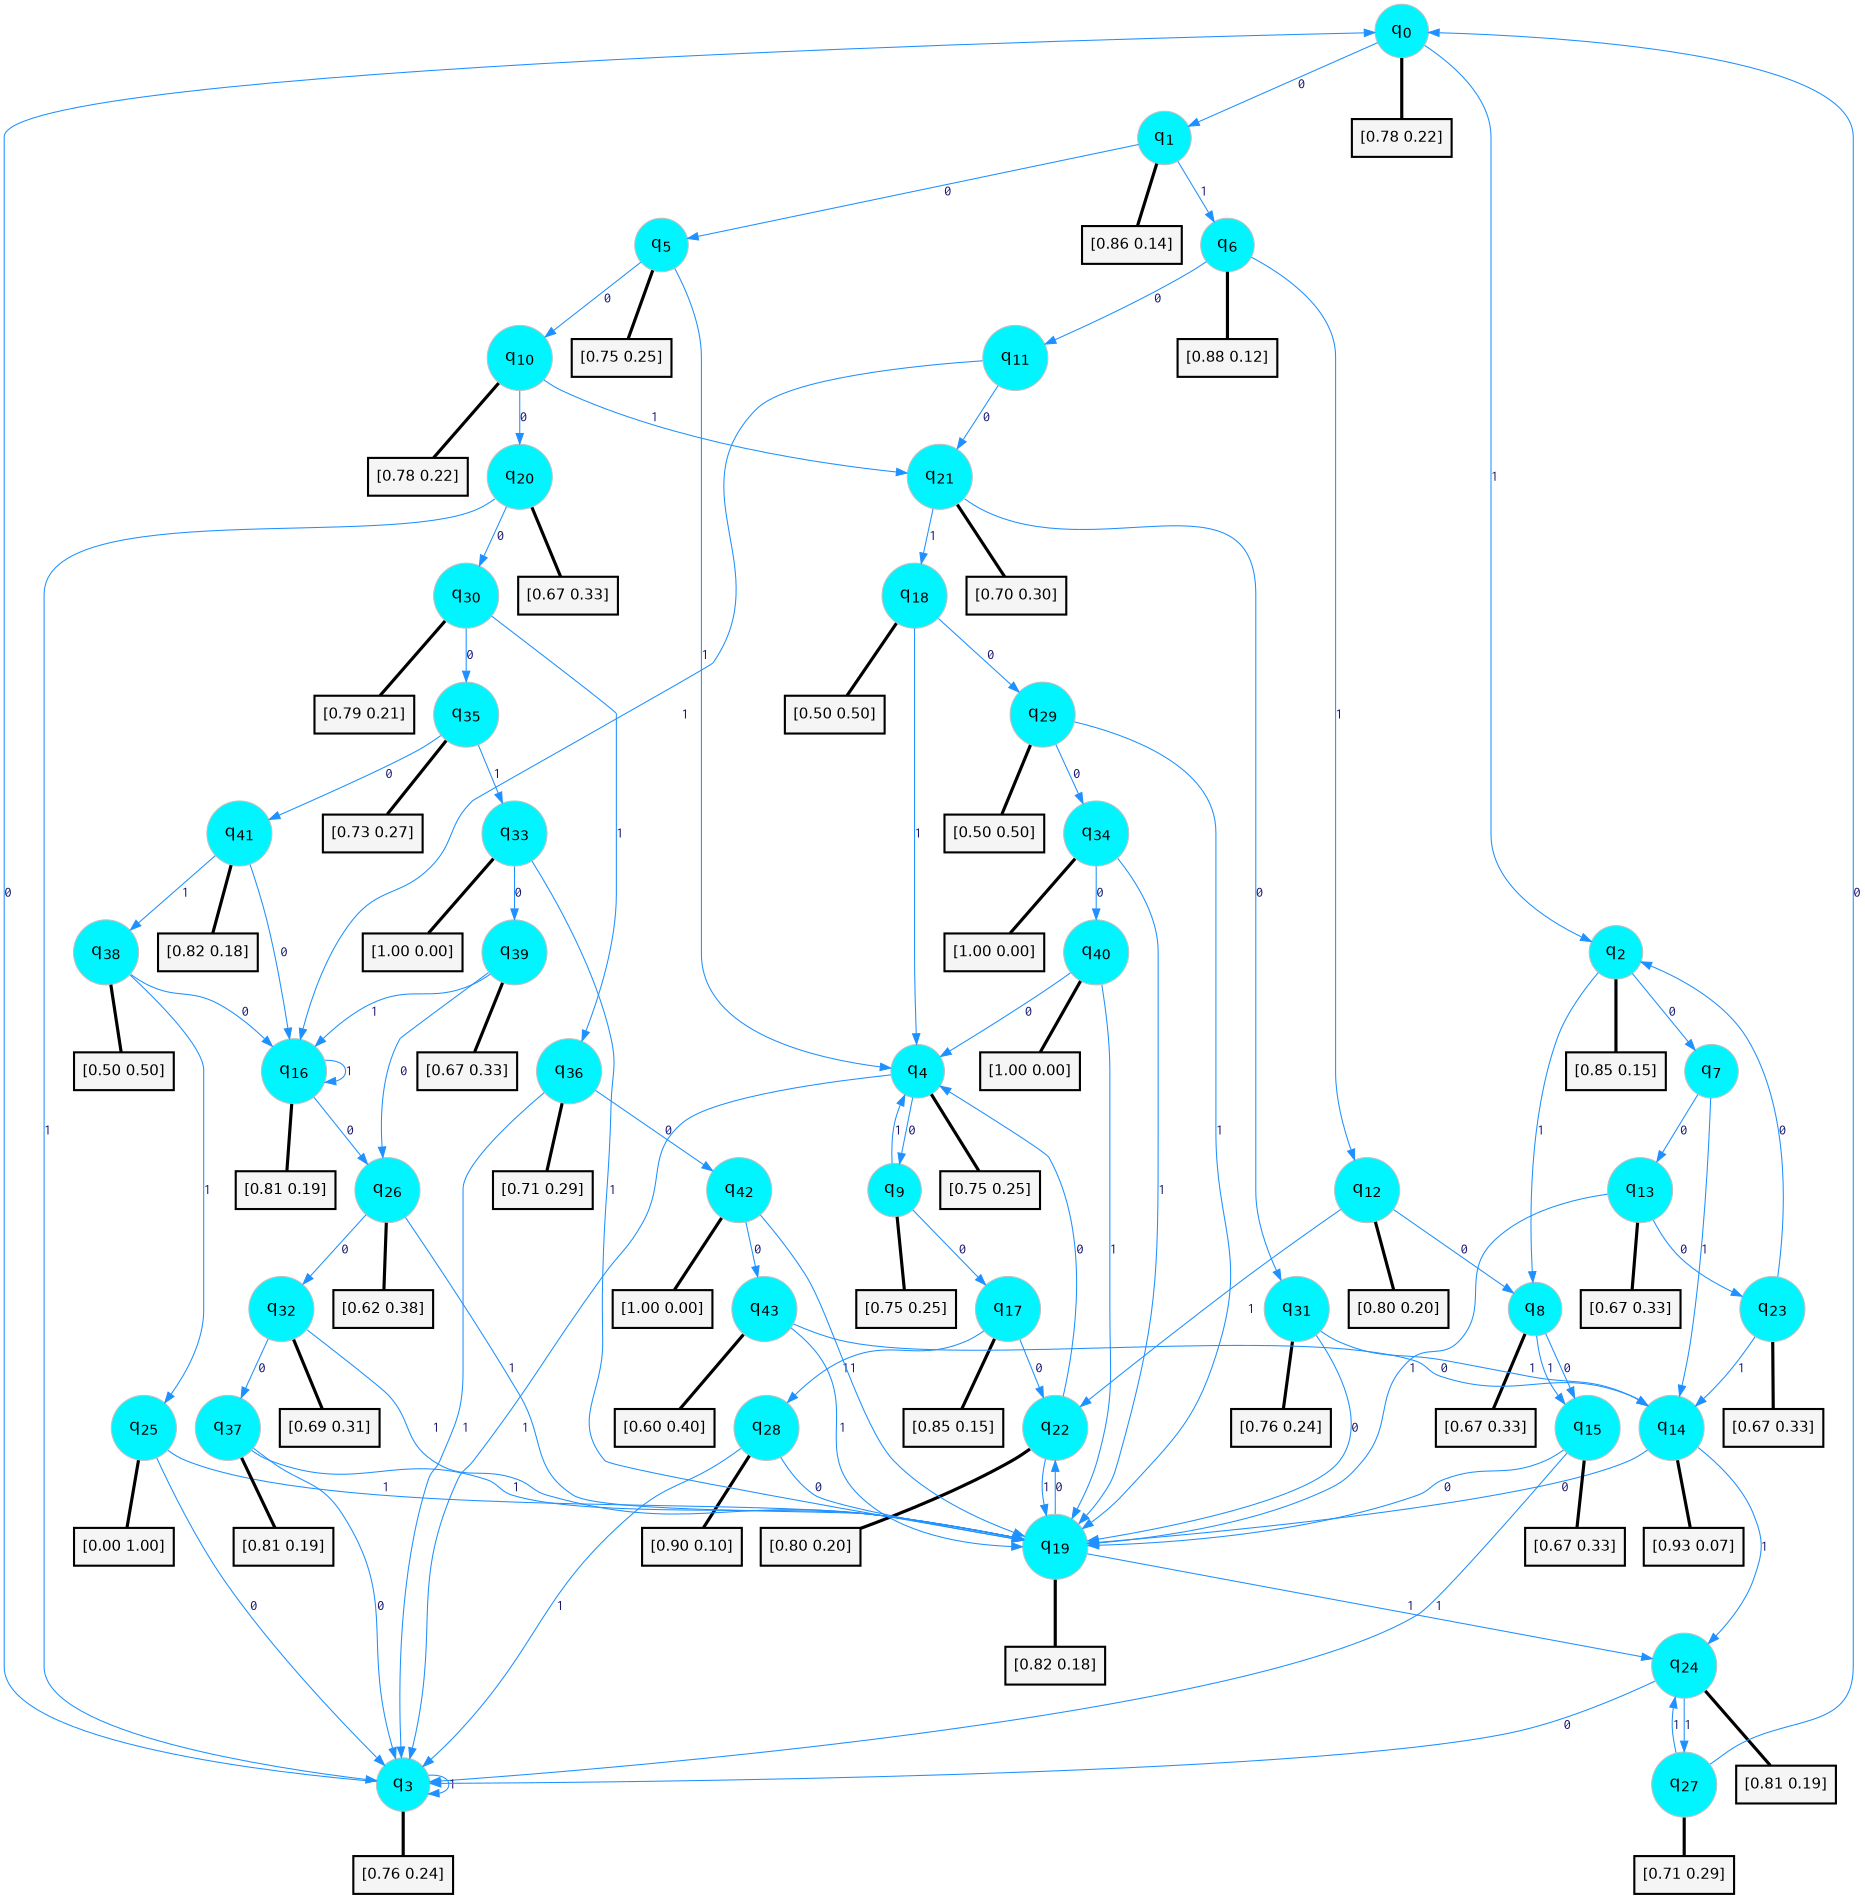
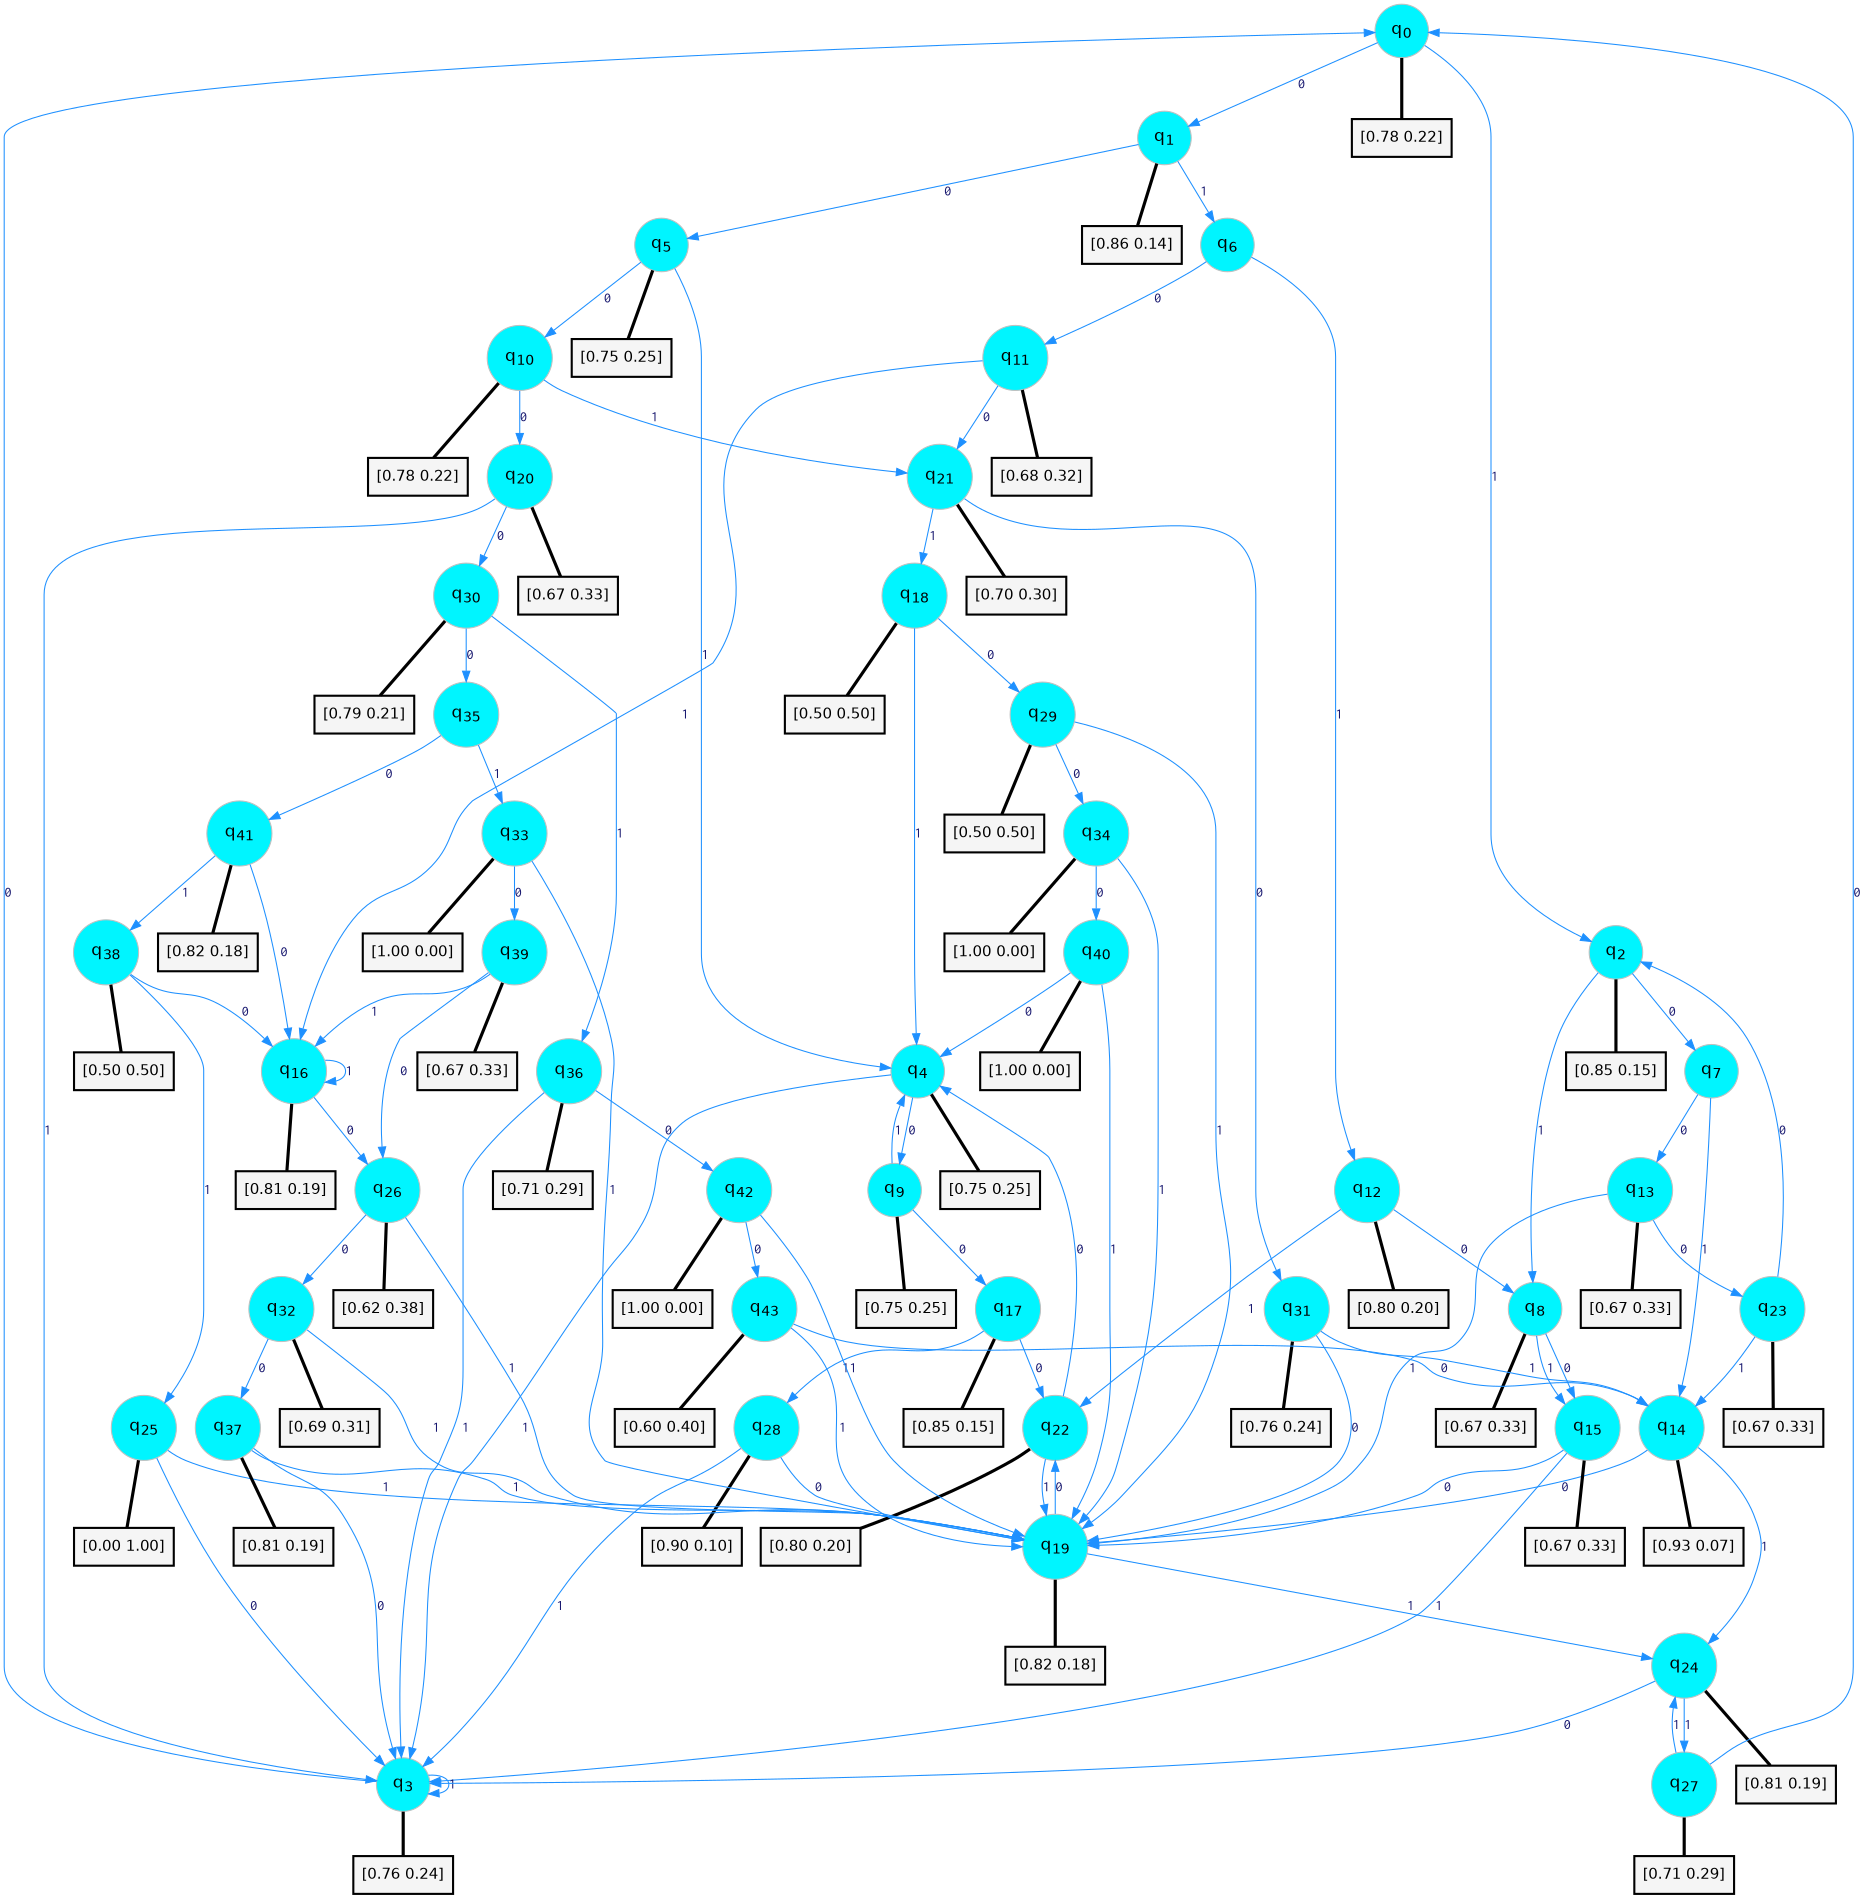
(1227, 358) -> none
none -> (1042, 477)
(373, 833) -> none
